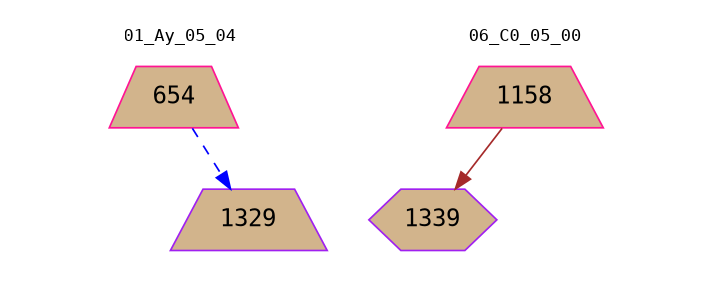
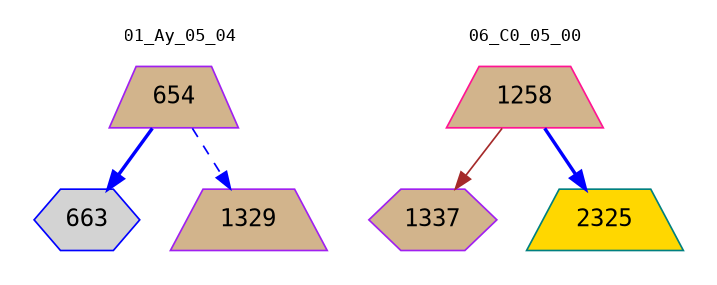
(174, 97) -> (174, 97)
(525, 97) -> (525, 97)
none -> (87, 220)
(433, 220) -> (433, 220)
none -> (605, 220)
